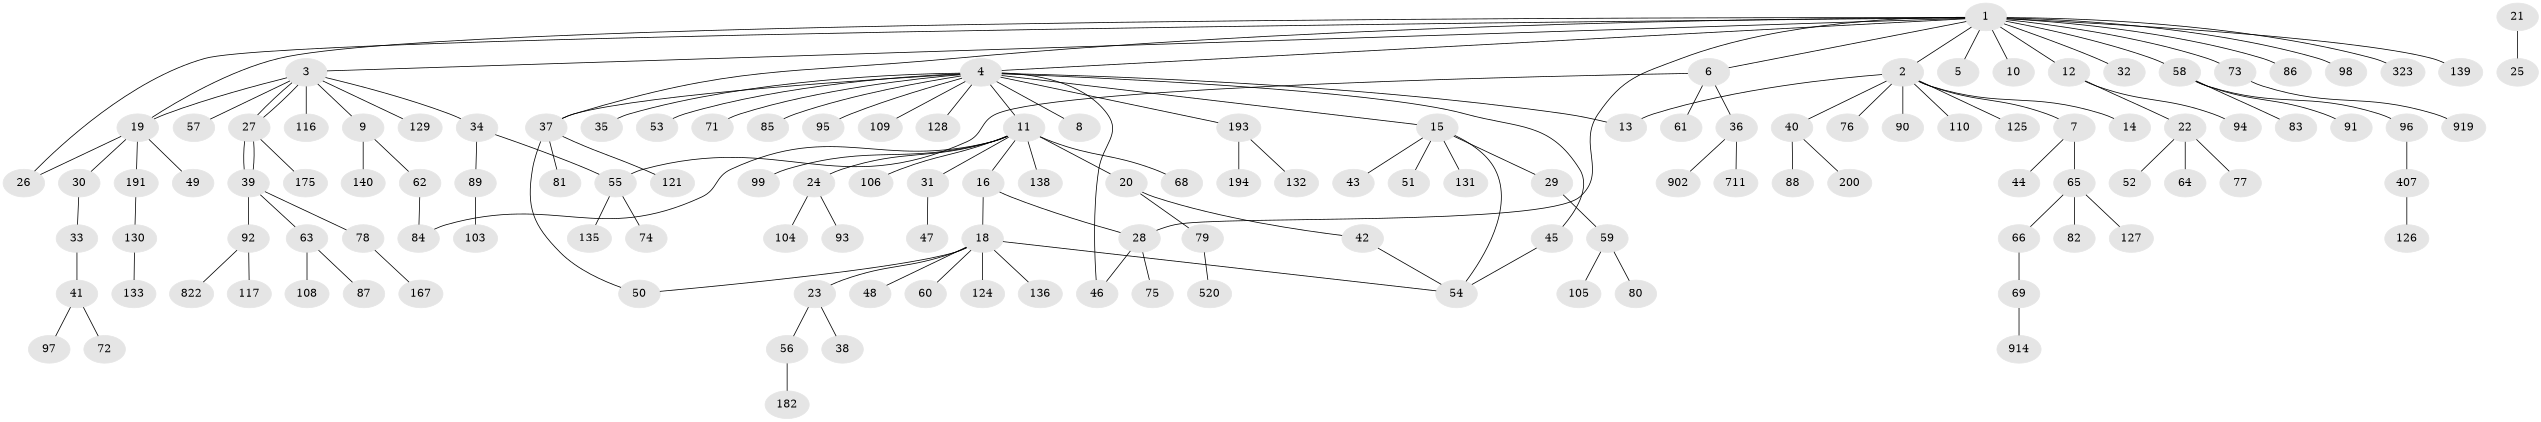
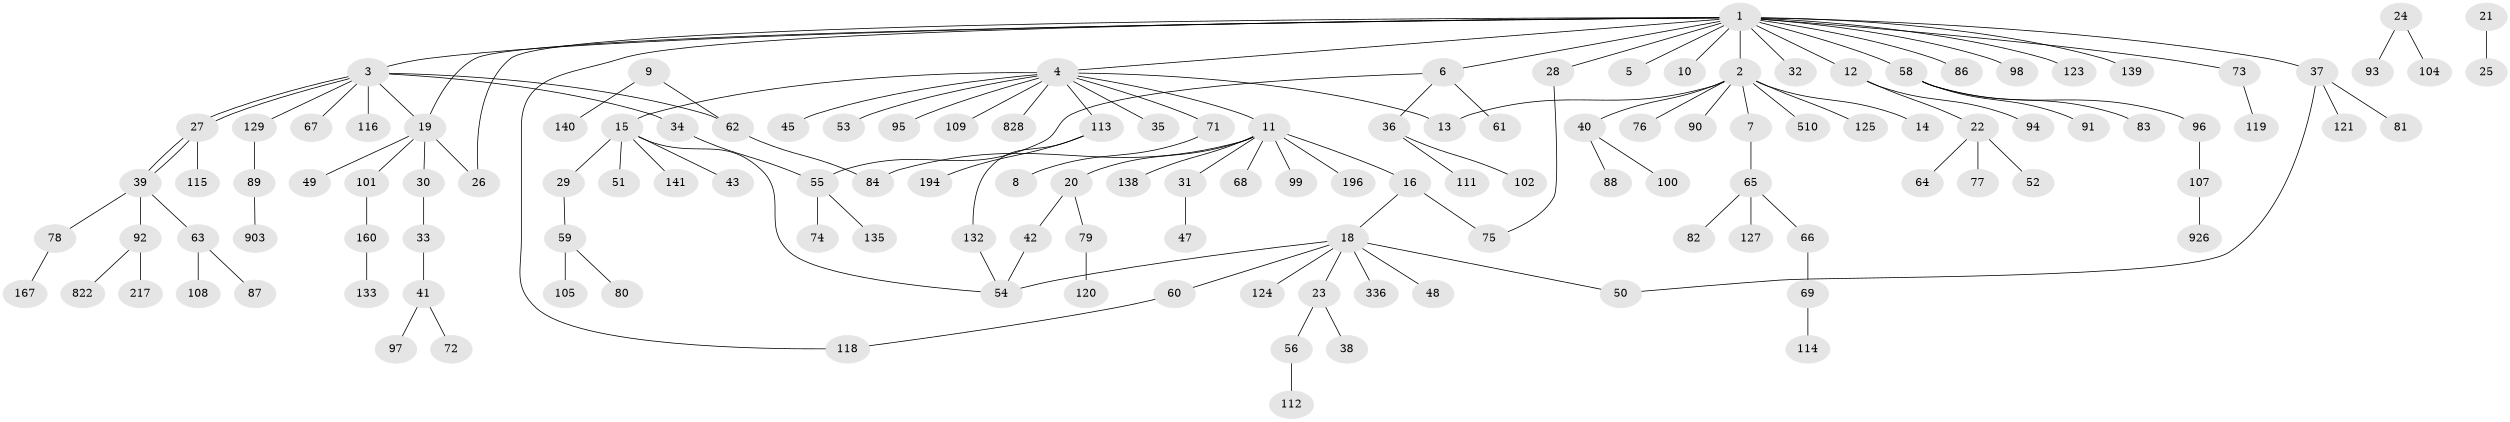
(2403, 72) -> (2074, 72)
(670, 98) -> none
(335, 100) -> (555, 85)
(1030, 100) -> (1145, 152)
(194, 128) -> (311, 128)
(768, 128) -> none
(938, 128) -> (1014, 128)
(1239, 128) -> (1102, 128)
(1960, 128) -> (1808, 128)
(2464, 128) -> (2256, 128)
(476, 156) -> (254, 156)
(878, 160) -> none
(136, 183) -> (367, 183)
(305, 183) -> (197, 183)
(871, 183) -> (1353, 183)
(1466, 183) -> (676, 183)
(1678, 183) -> (1525, 183)
(1736, 183) -> (1467, 183)
(1850, 183) -> (1668, 183)
(2019, 183) -> none
(2407, 183) -> (2200, 183)
(1059, 214) -> (1450, 211)
(135, 239) -> (367, 239)
(476, 239) -> (255, 239)
(2407, 239) -> (2200, 239)
(1504, 266) -> (988, 266)
(249, 294) -> (141, 294)
(1040, 294) -> (1376, 294)
(1097, 294) -> none
(1210, 294) -> (1086, 294)
none -> (848, 349)
(2019, 349) -> (1808, 349)
(787, 405) -> (1292, 405)
